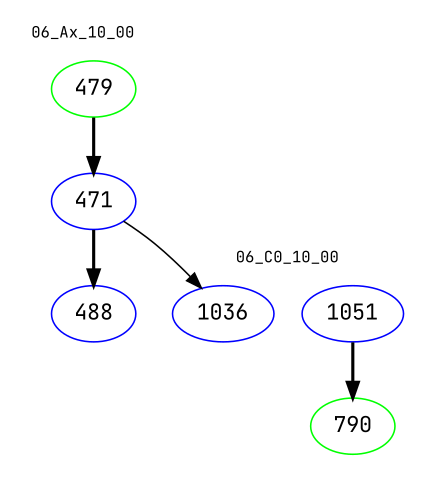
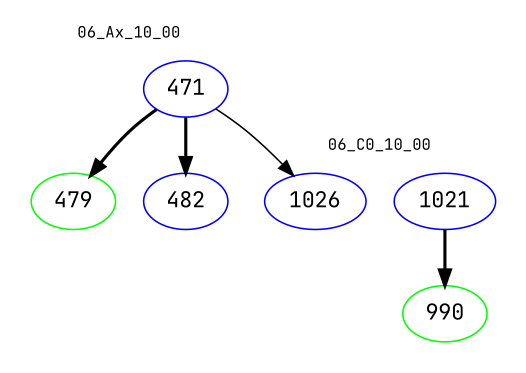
(94, 138) -> (127, 134)
(94, 314) -> (186, 201)
(223, 314) -> (315, 201)
(353, 314) -> (445, 201)
(353, 426) -> (445, 314)
